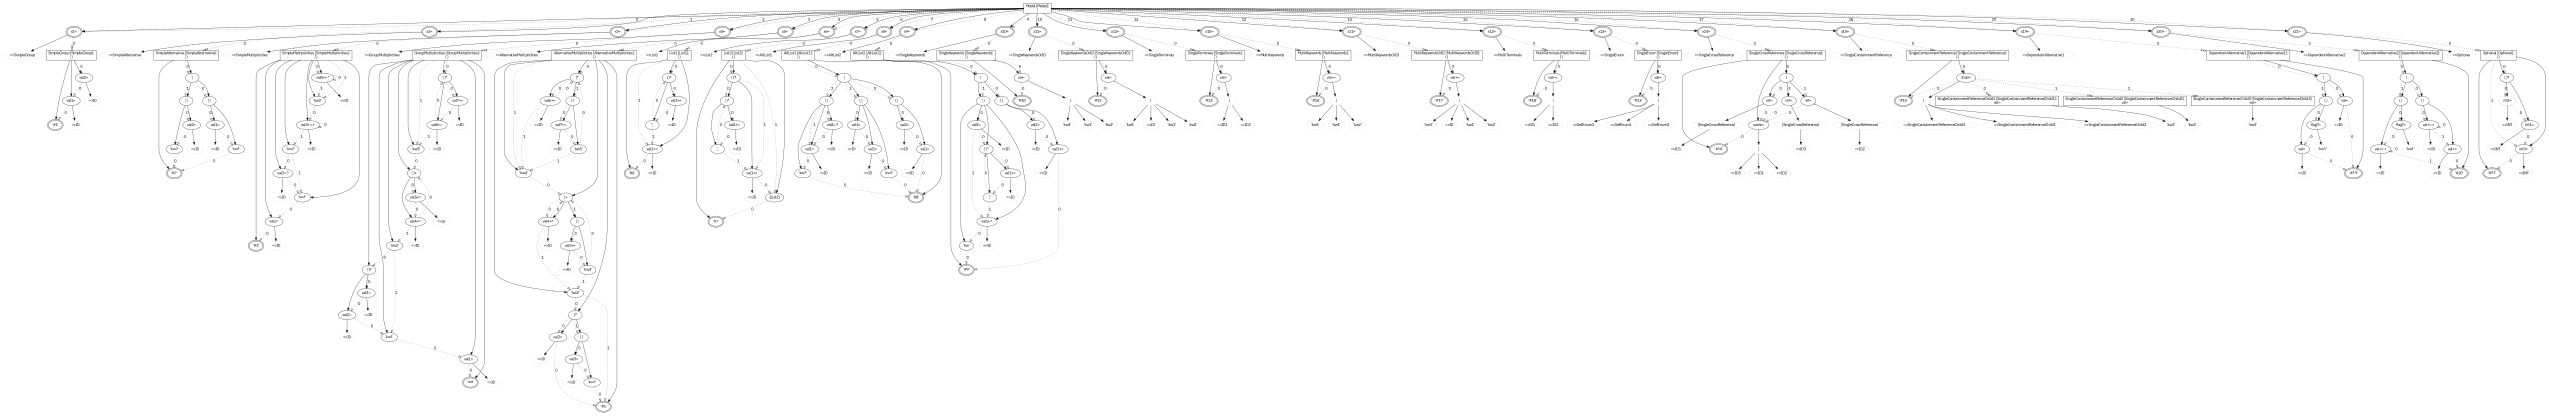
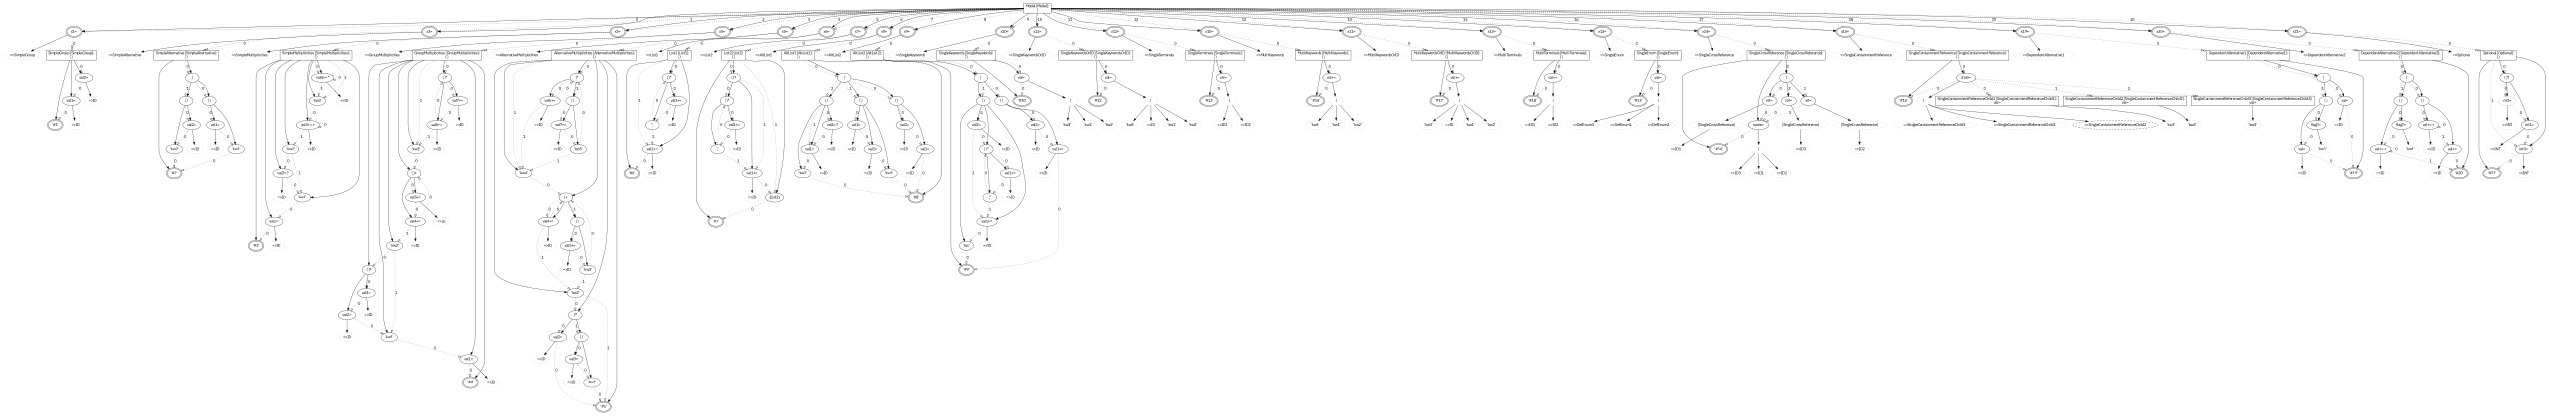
(2115, 125) -> (2115, 125)
